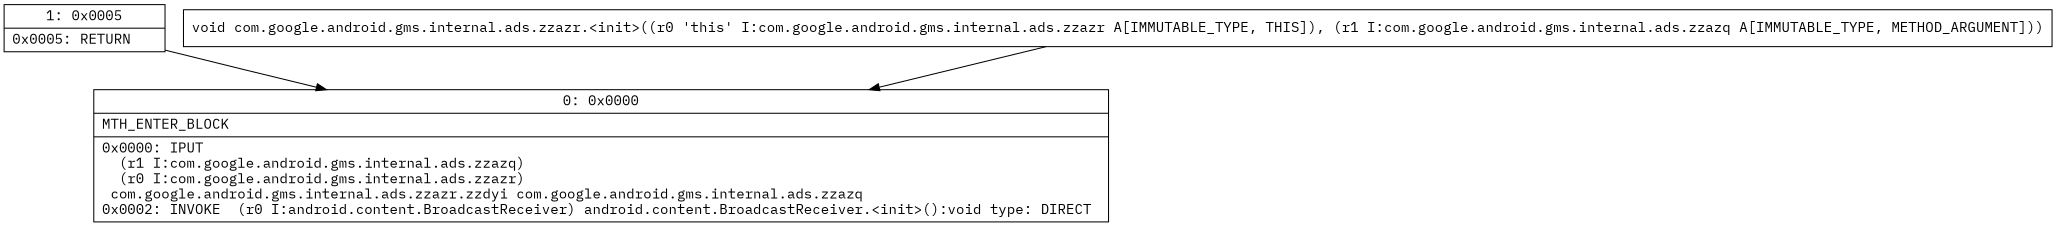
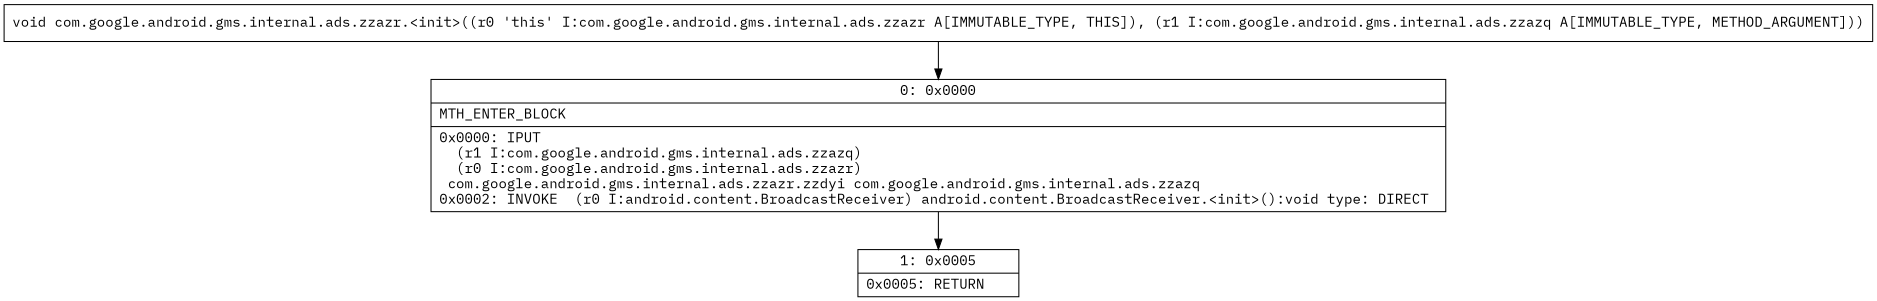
(241, 69) -> (938, 225)
